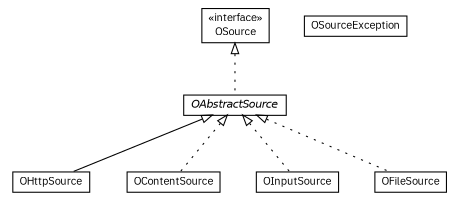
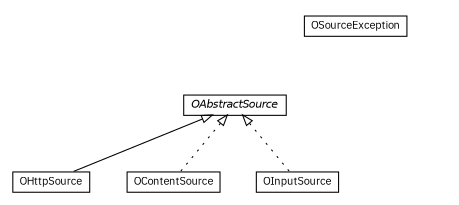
(235, 26) -> none
(410, 182) -> none
